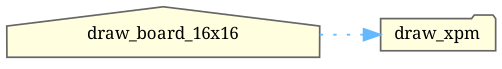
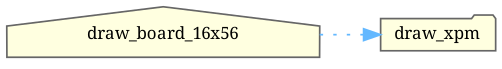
(163, 35) -> (163, 35)
